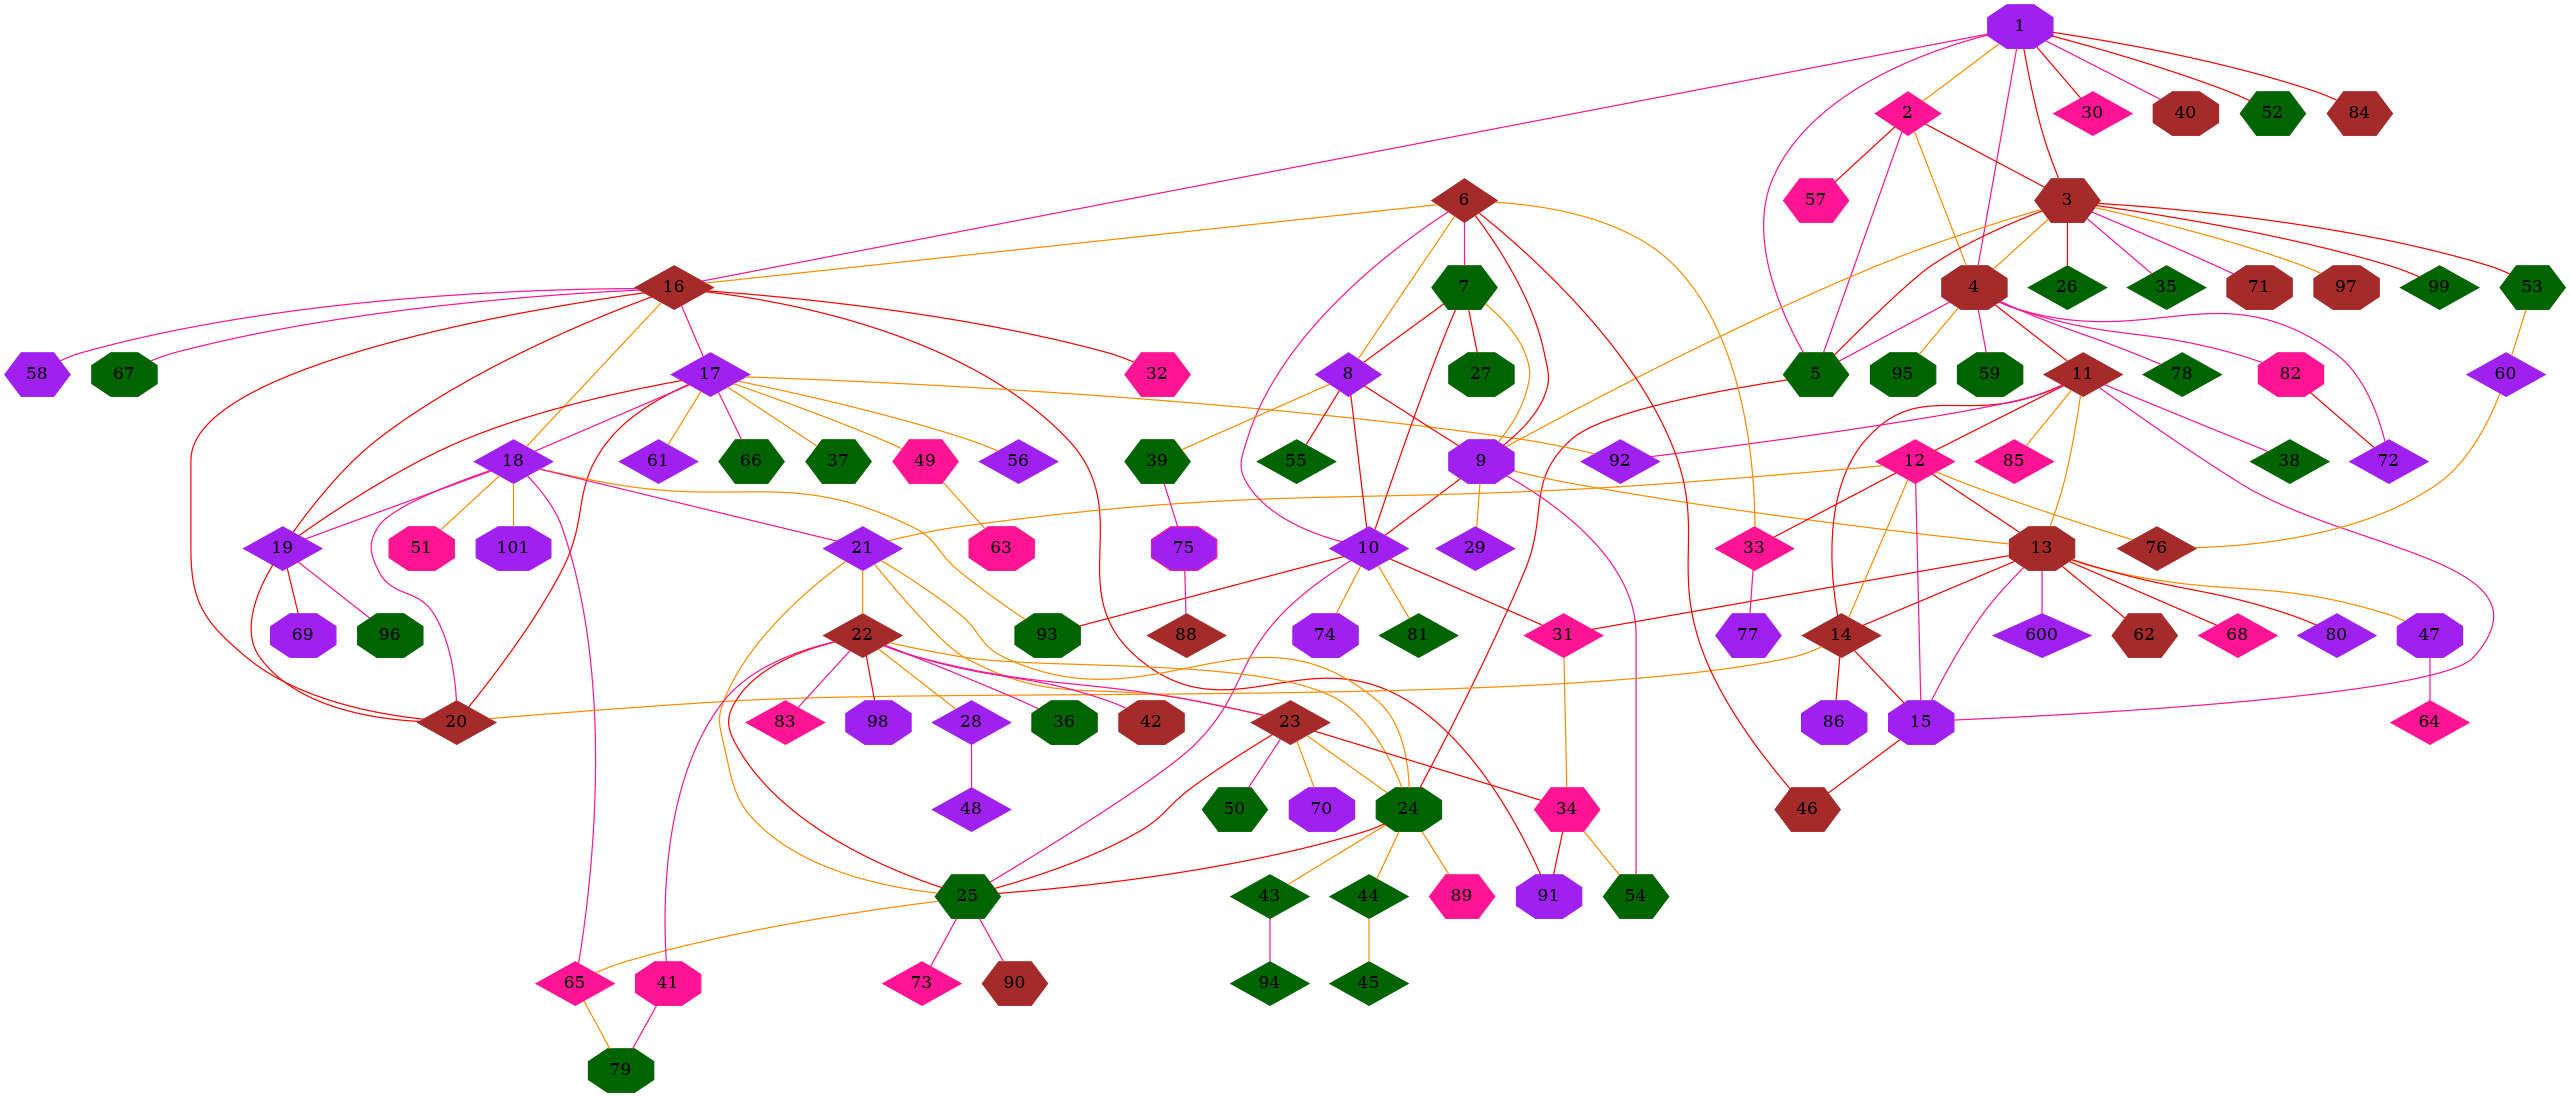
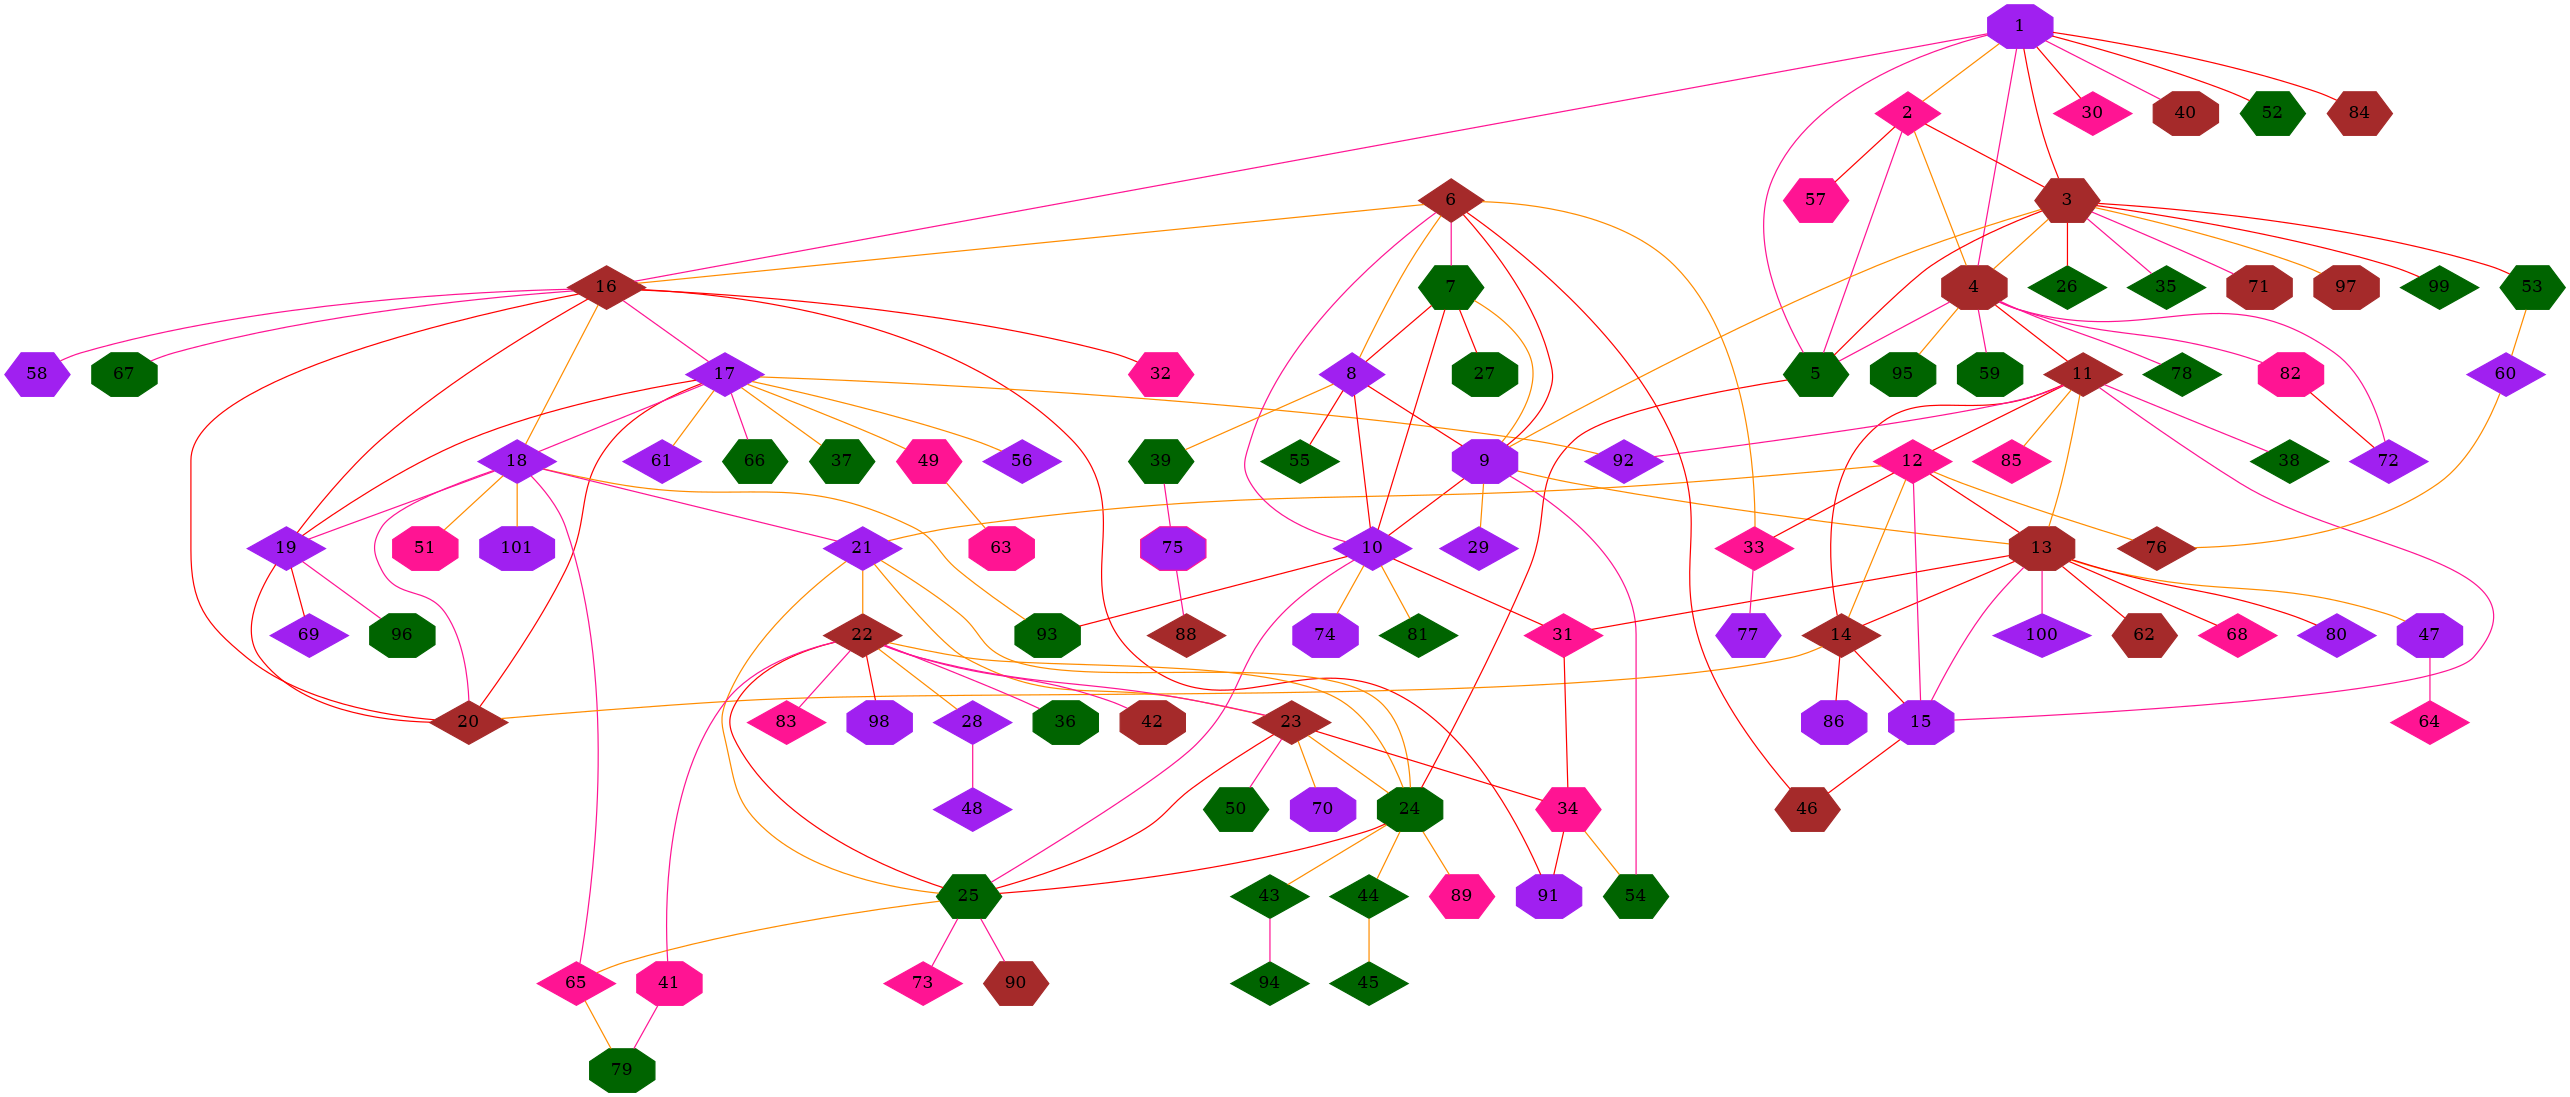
(303, 636) -> (309, 636)
(2042, 636) -> (2042, 636)
(1565, 722) -> (1566, 722)
